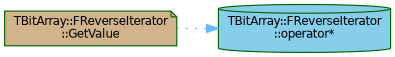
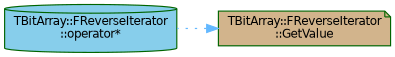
(192, 28) -> (192, 28)
